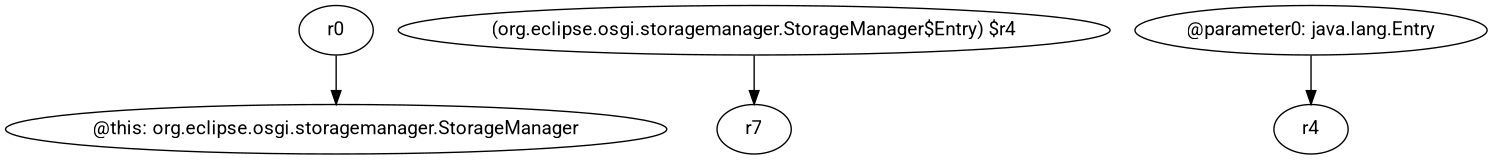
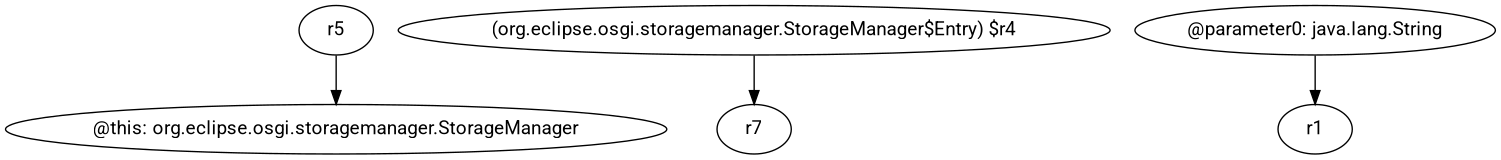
(336, 30) -> (336, 30)
(1311, 30) -> (1315, 30)
(1311, 129) -> (1315, 129)
